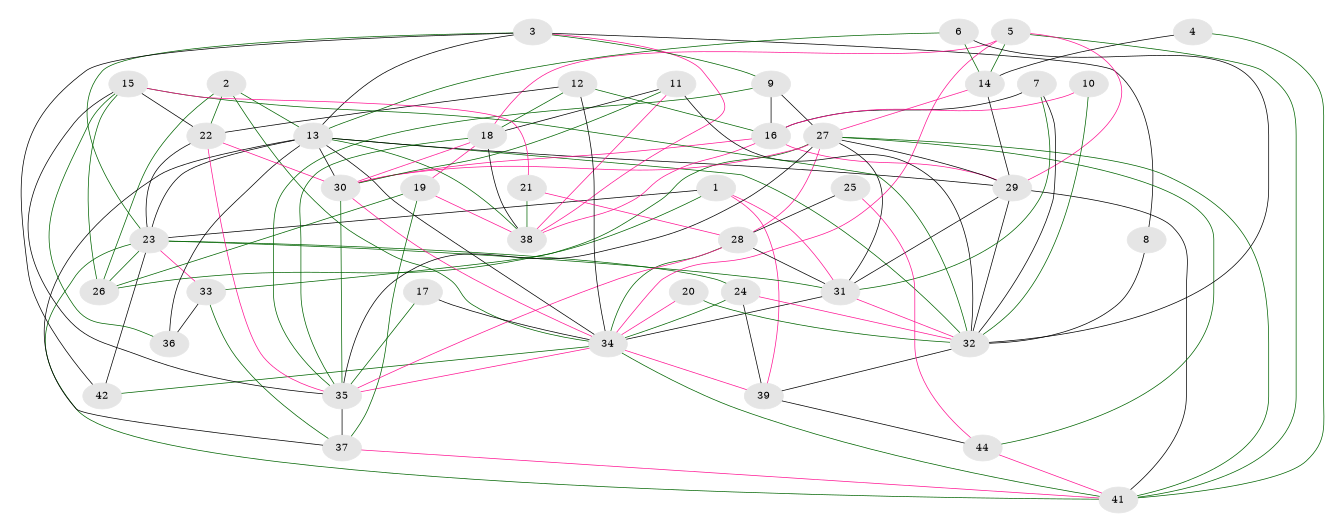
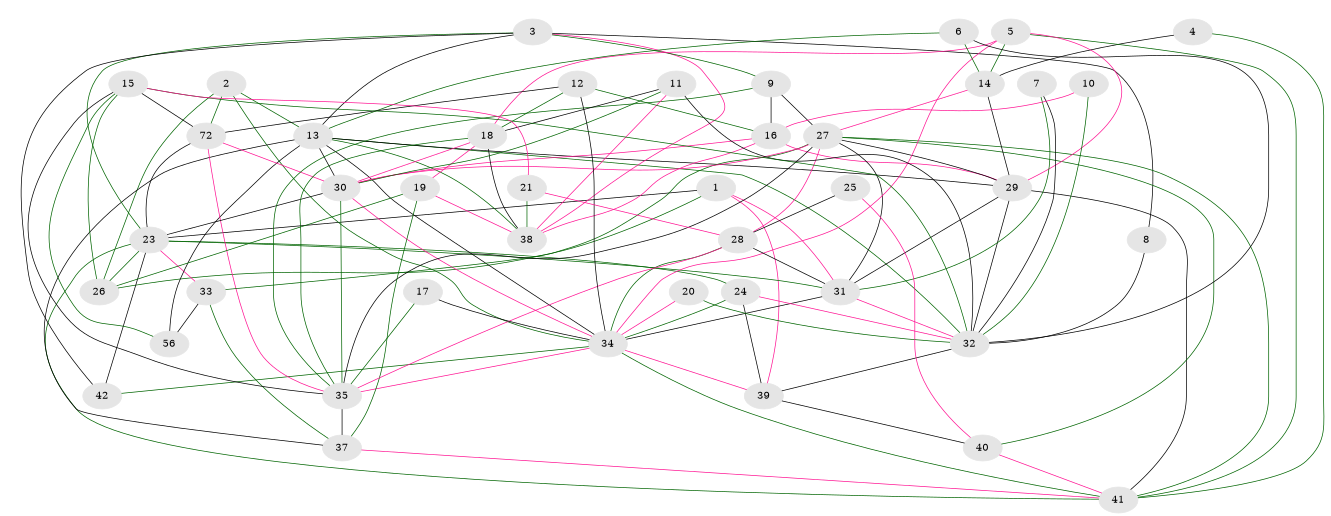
(904, 110) -> none
(206, 136) -> (206, 136)
(203, 164) -> (245, 214)
(169, 344) -> (169, 344)
(983, 448) -> (983, 448)
